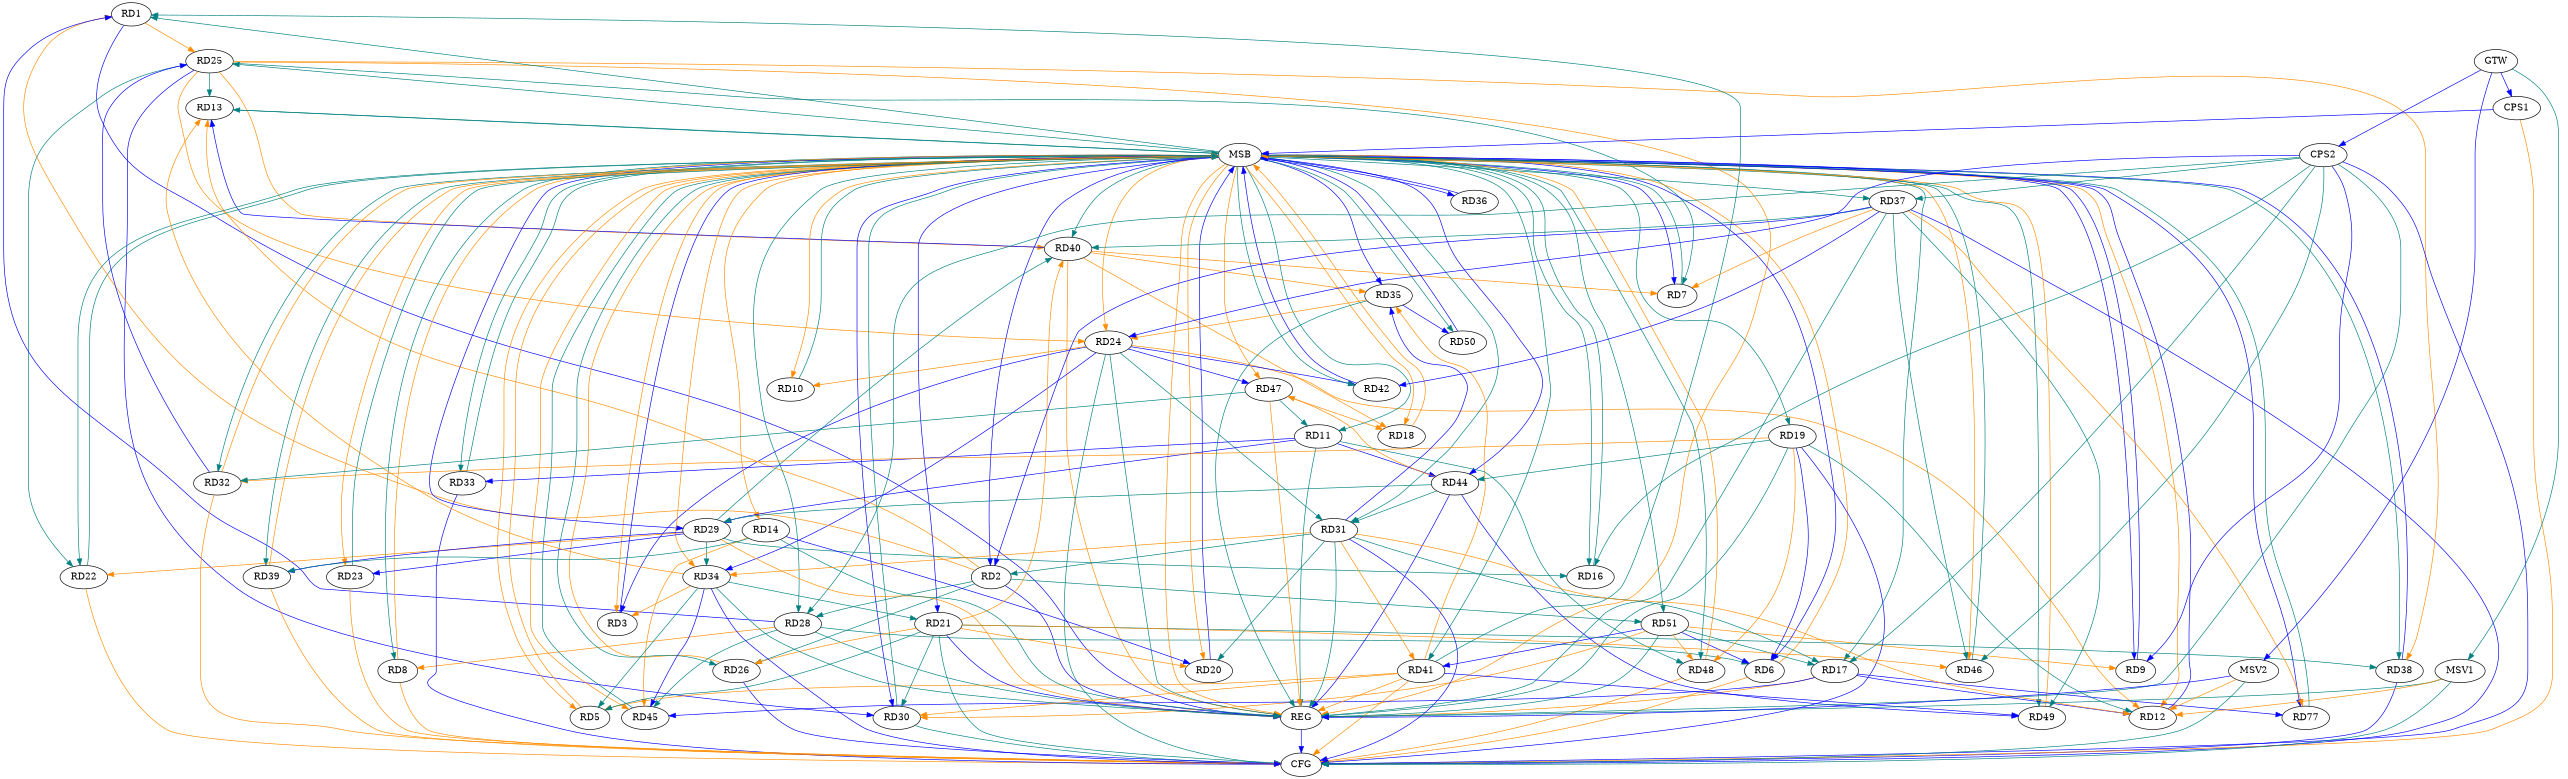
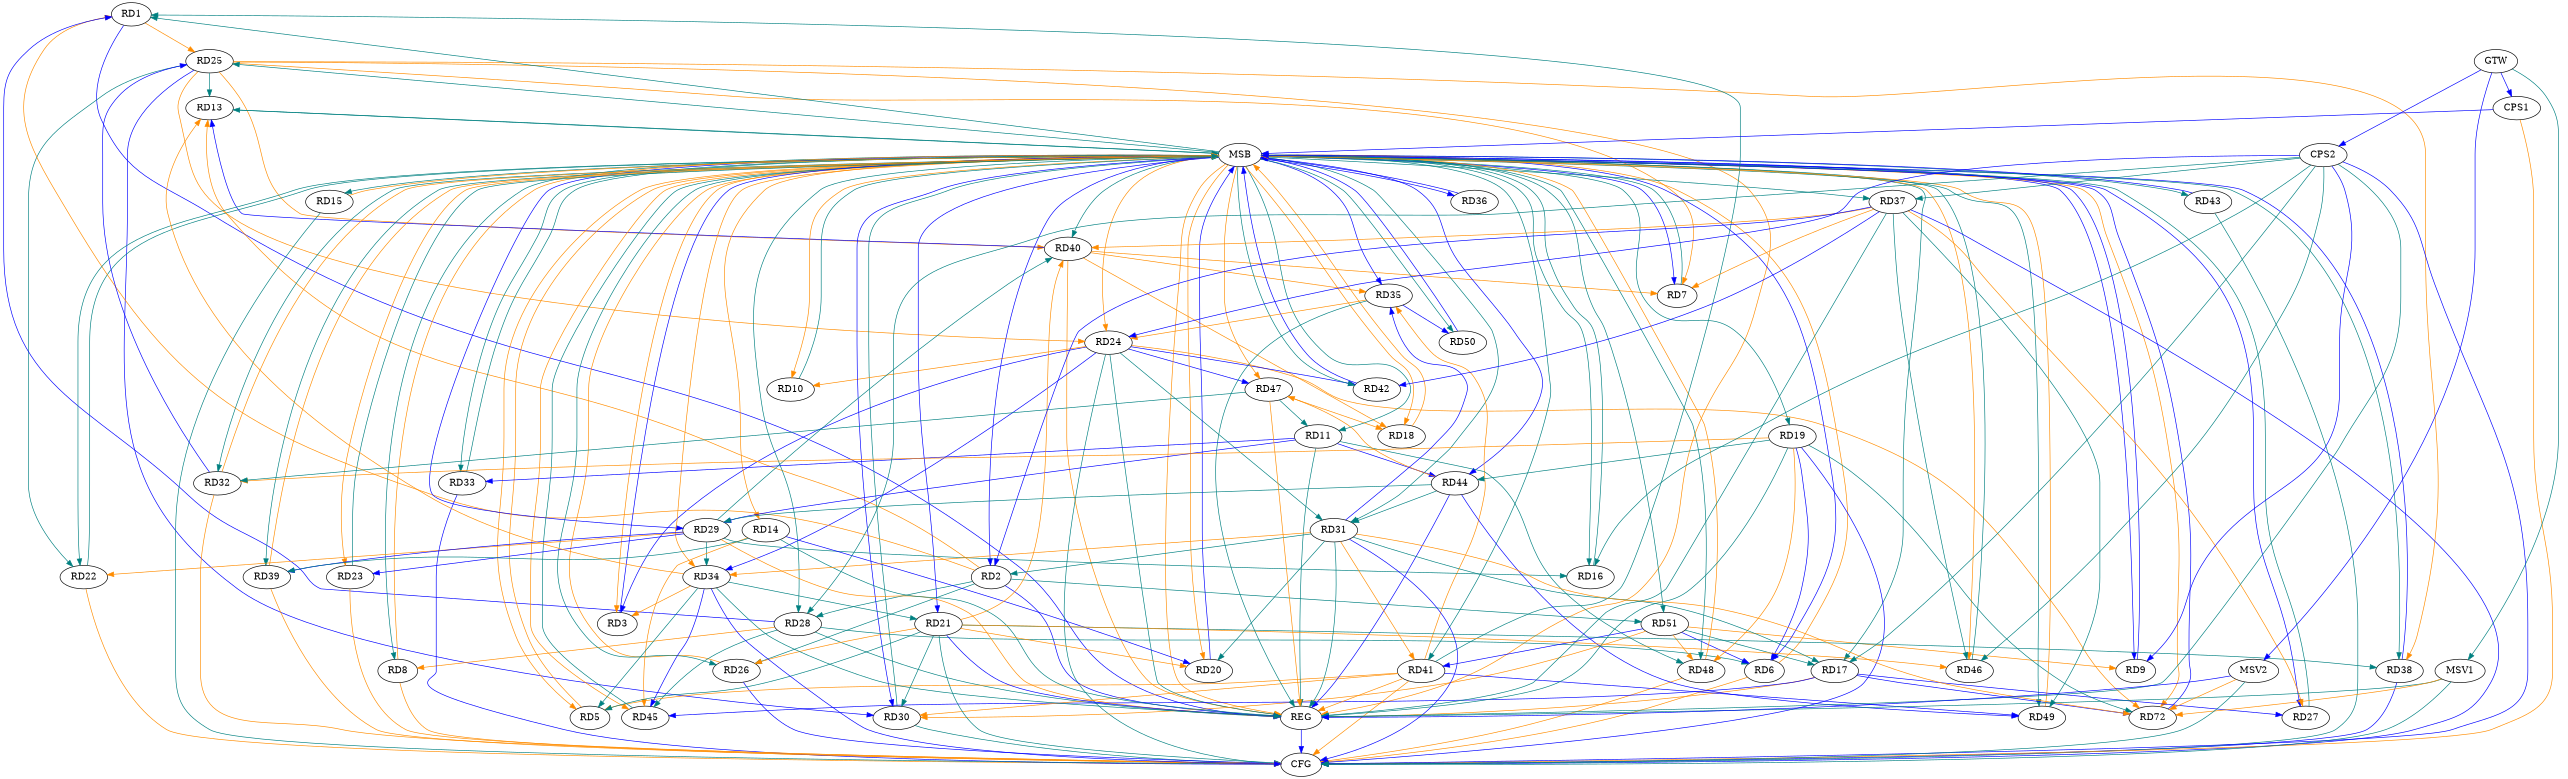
(1007, 100) -> (1007, 100)
none -> (329, 202)
none -> (2208, 202)
(1486, 235) -> (1486, 235)
(1505, 706) -> none
(2153, 718) -> (2153, 718)
(2306, 718) -> (2306, 718)
